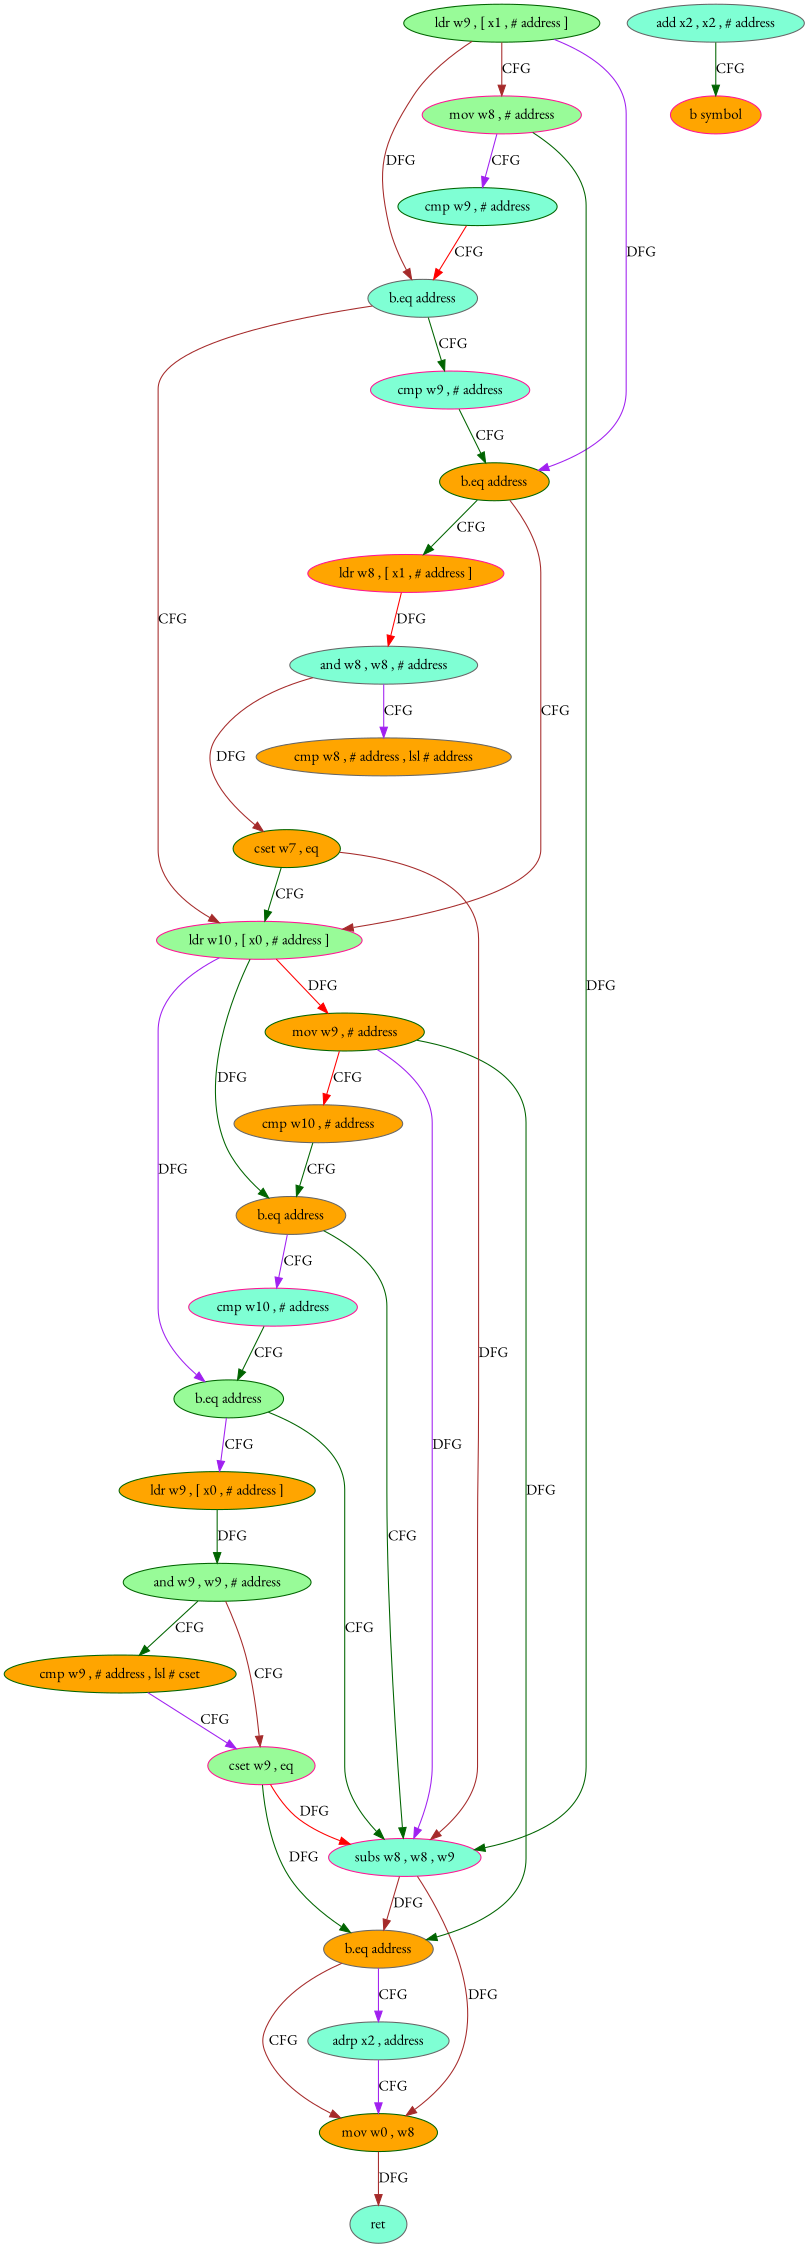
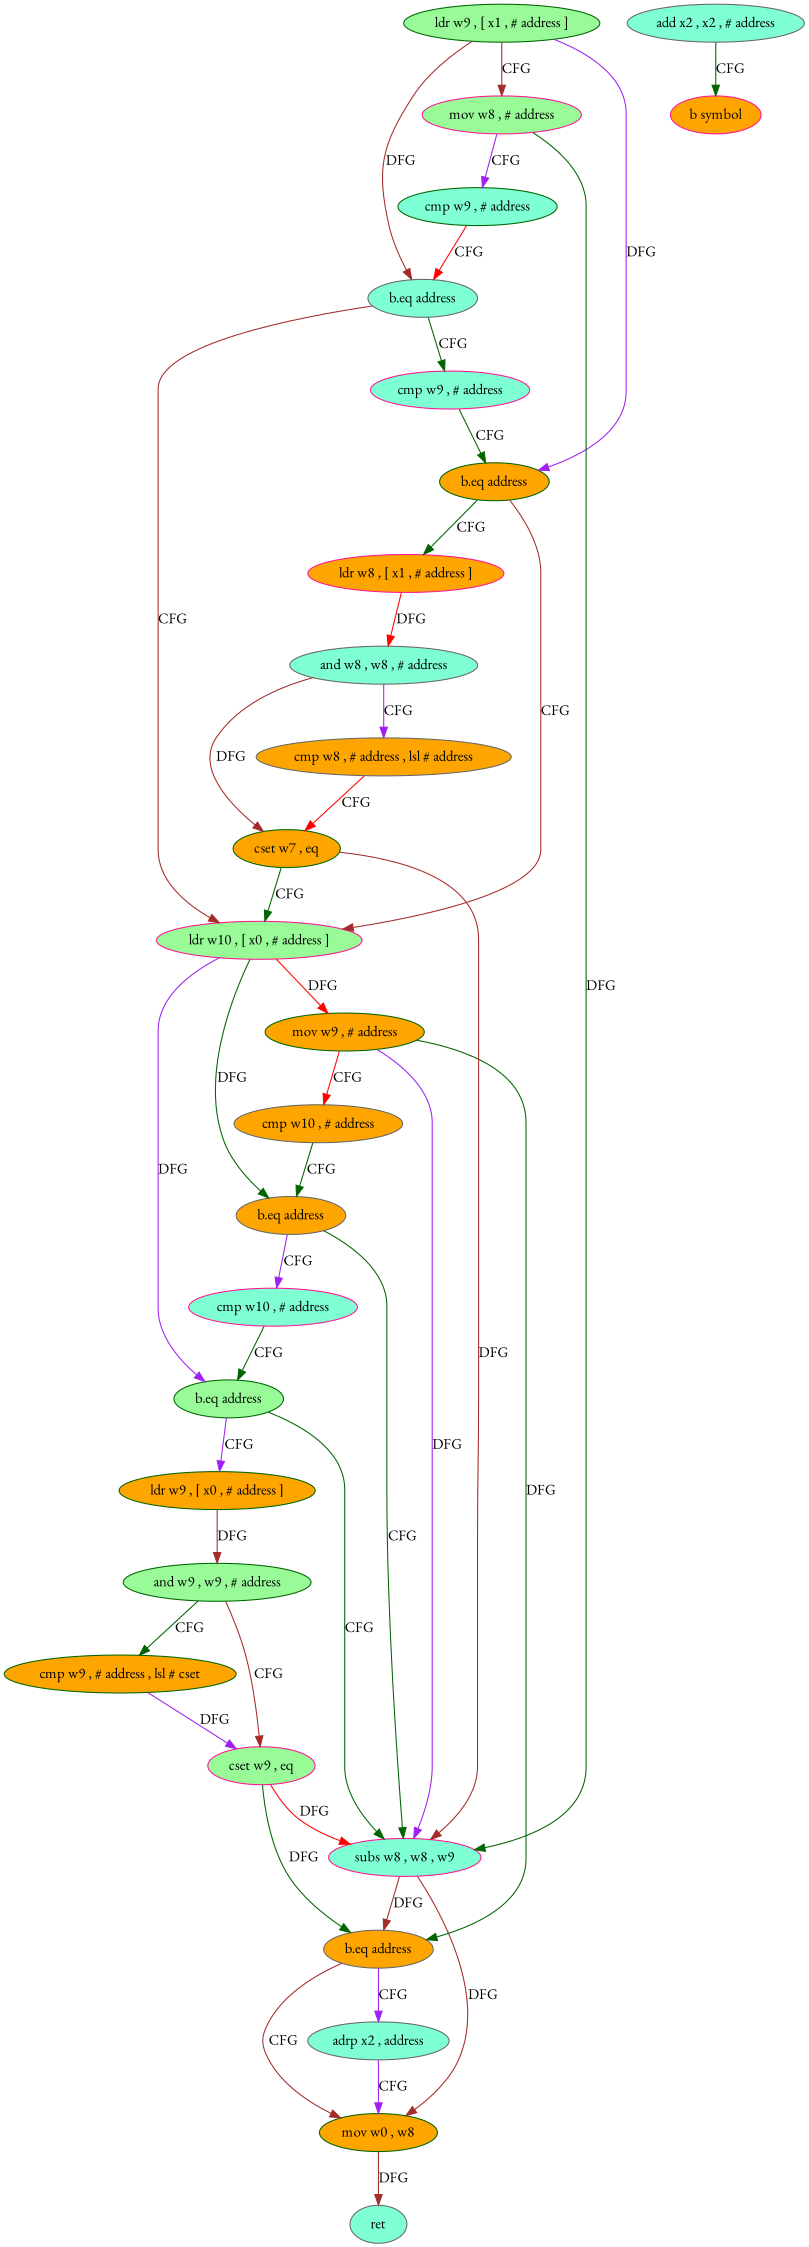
none -> (339, 800)
(217, 1531) -> (217, 1531)
(215, 1720) -> (215, 1720)
